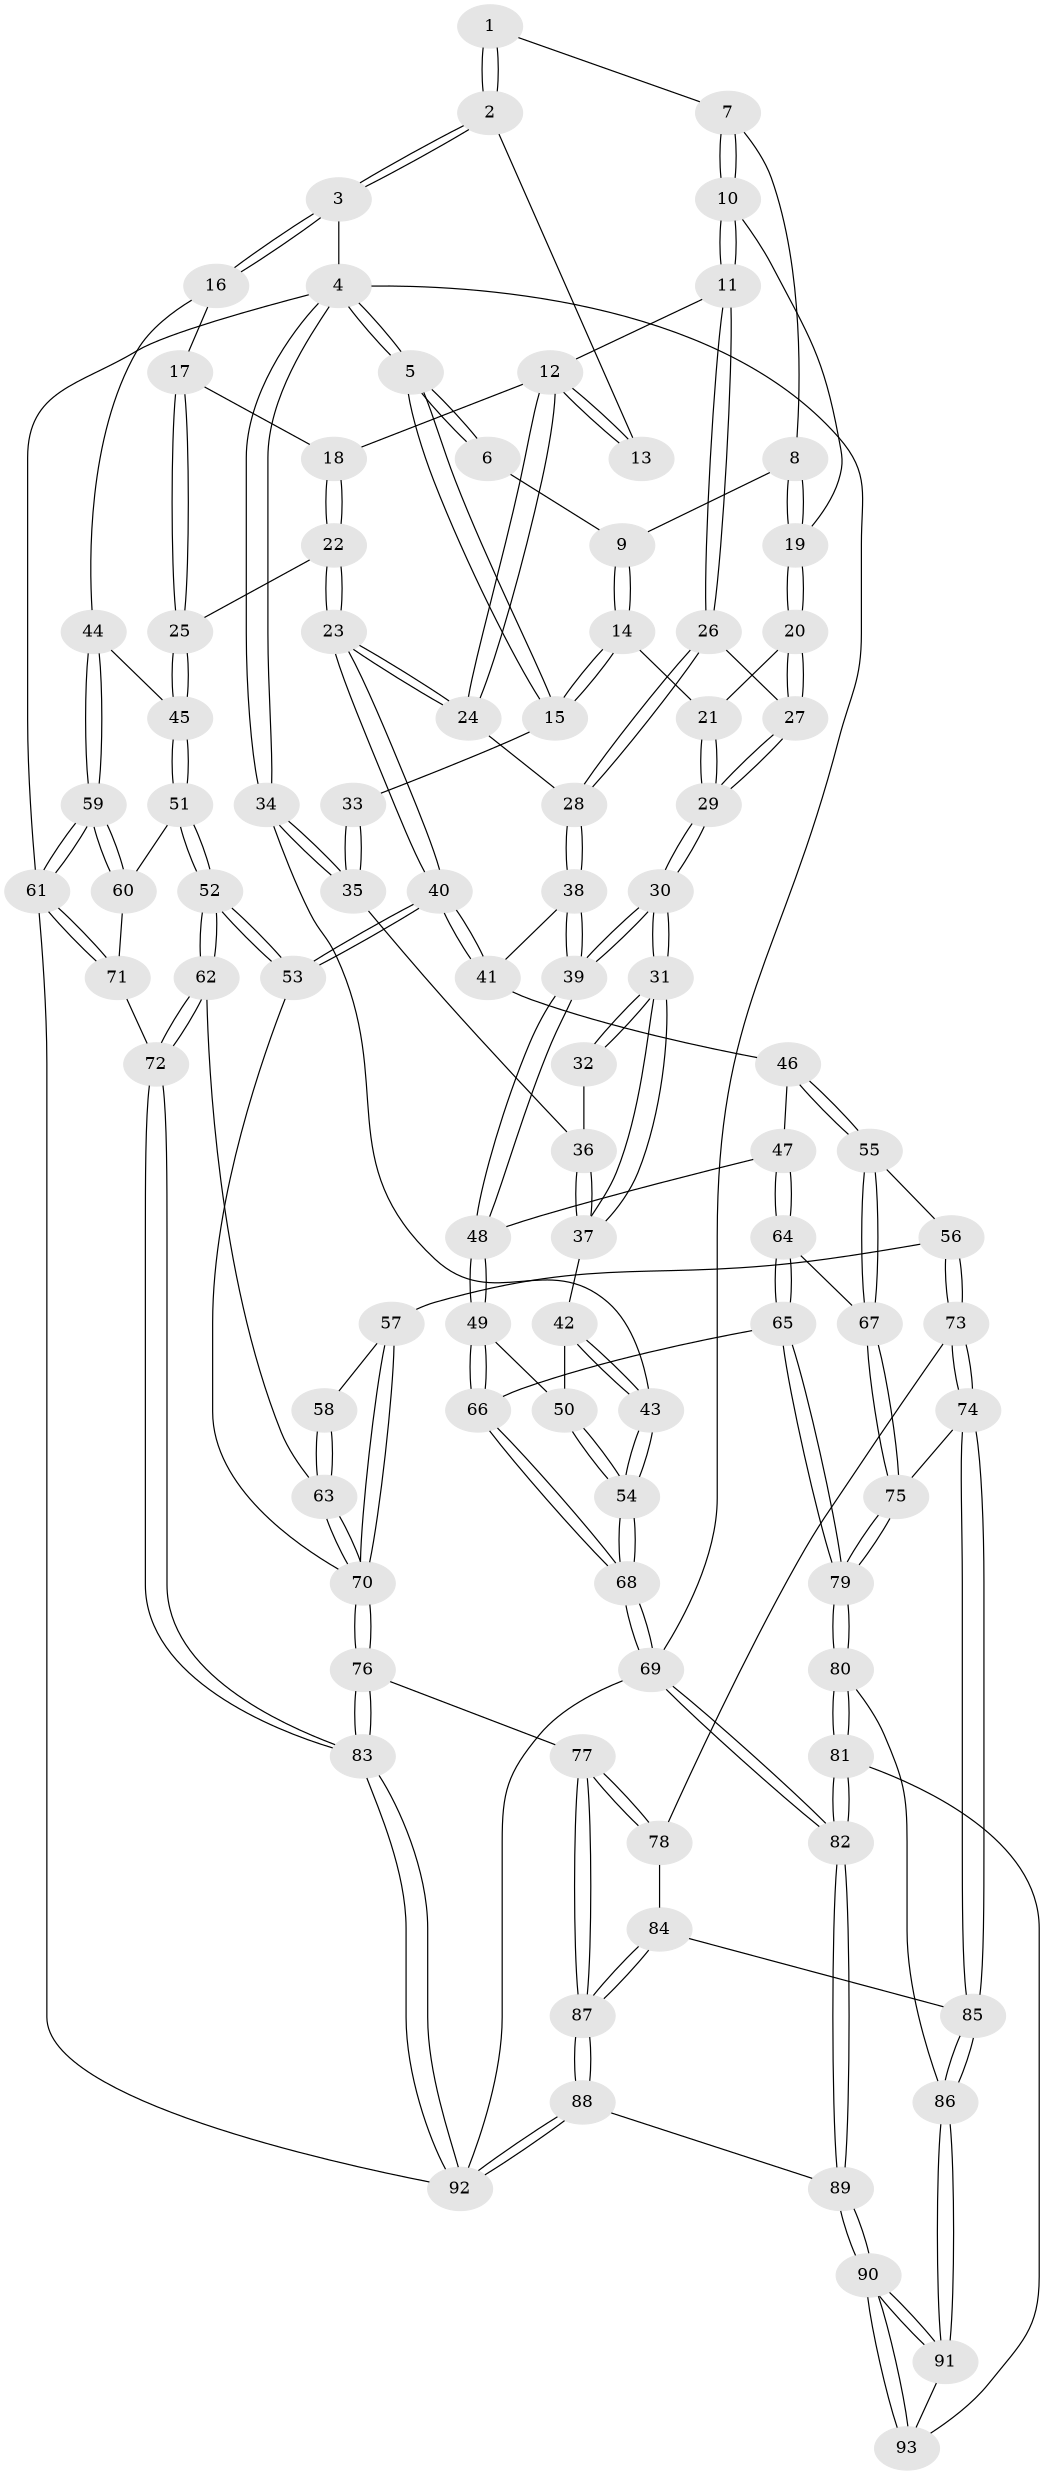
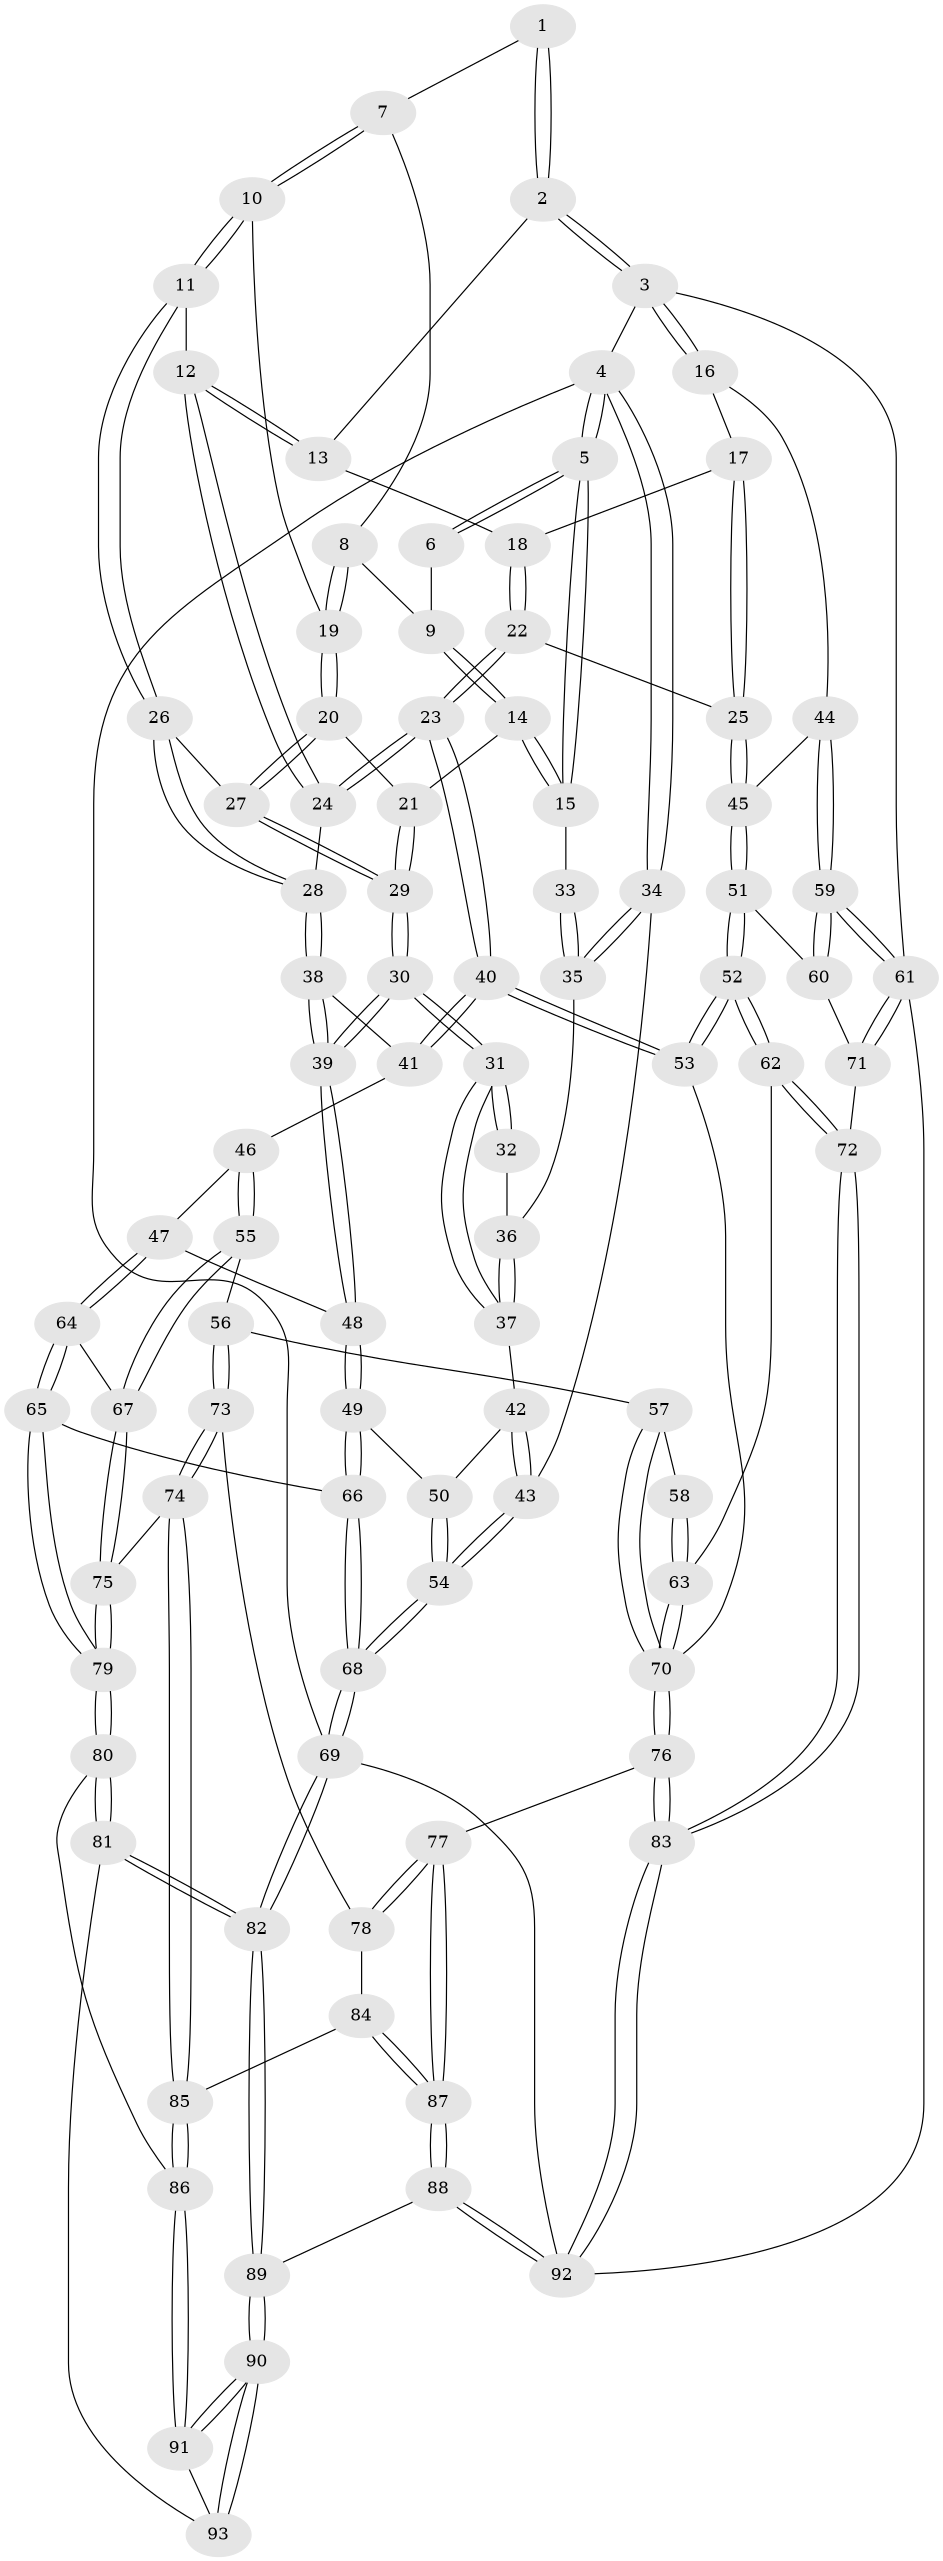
(426, 422) -> (419, 500)
(28, 491) -> (896, 560)
